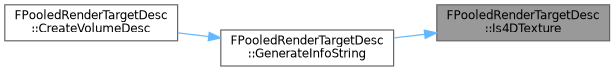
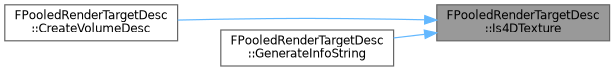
(193, 35) -> (301, 18)
